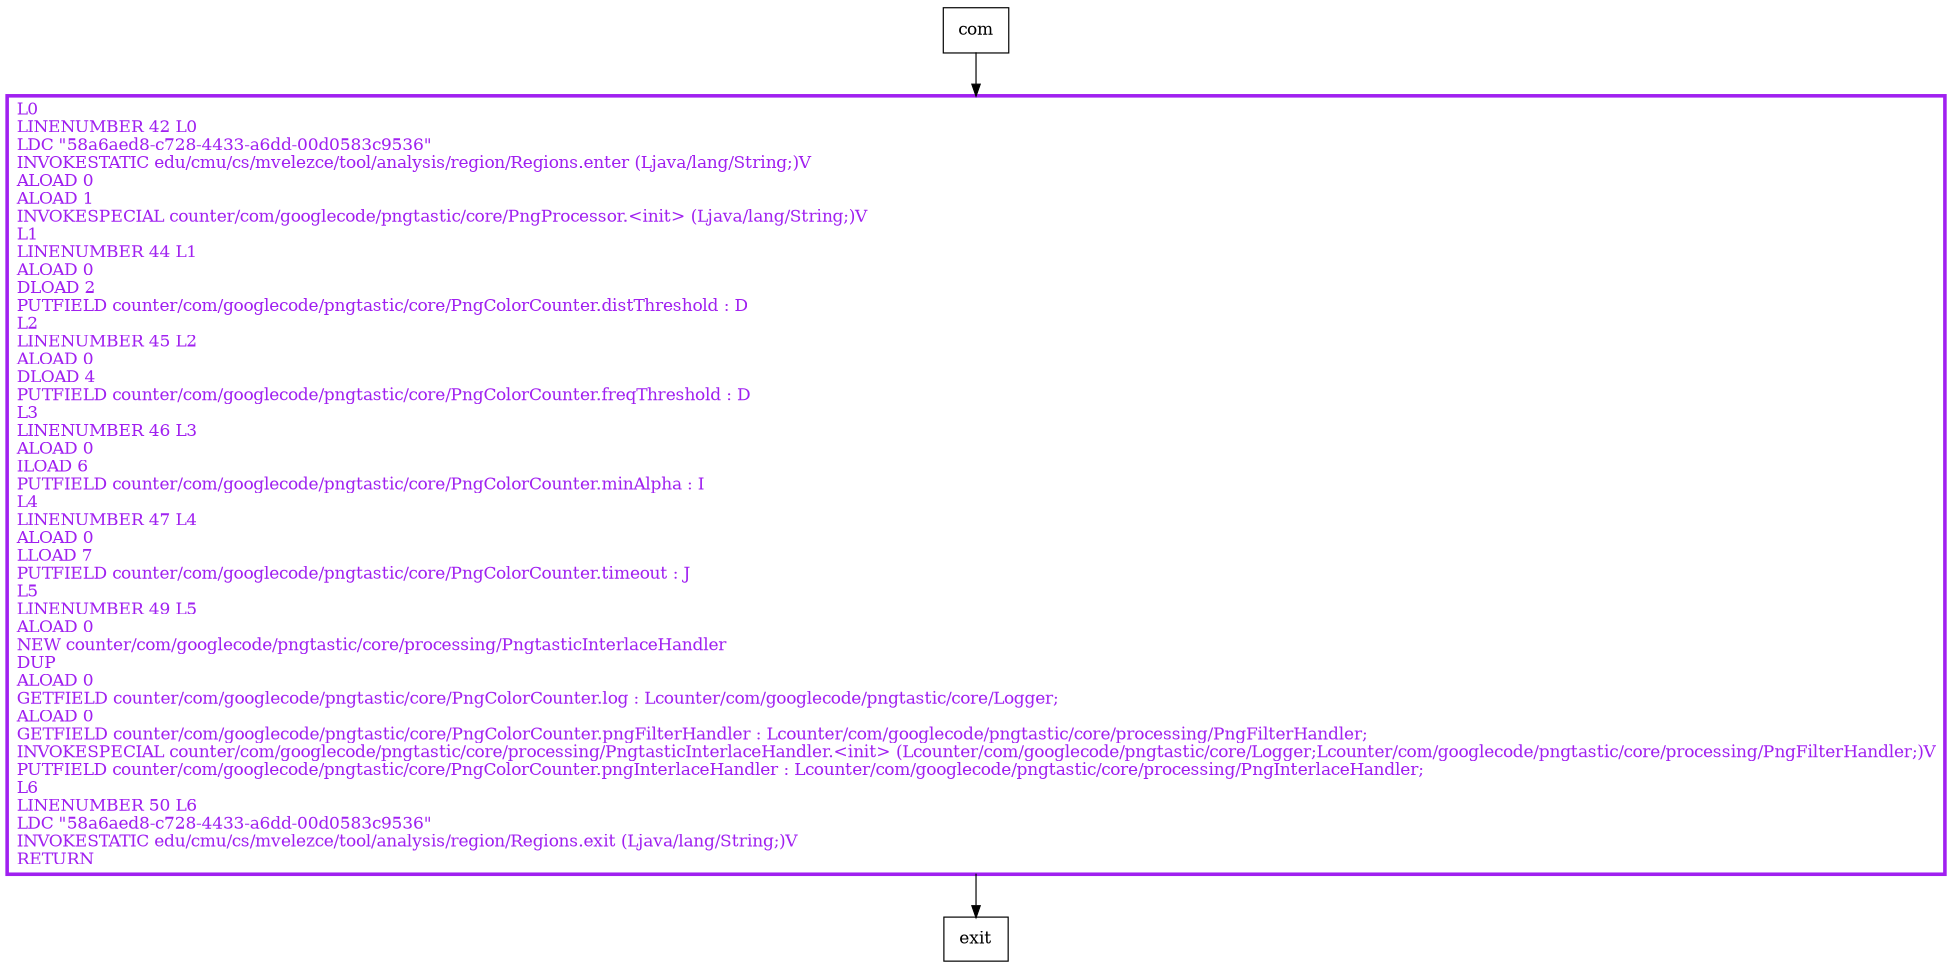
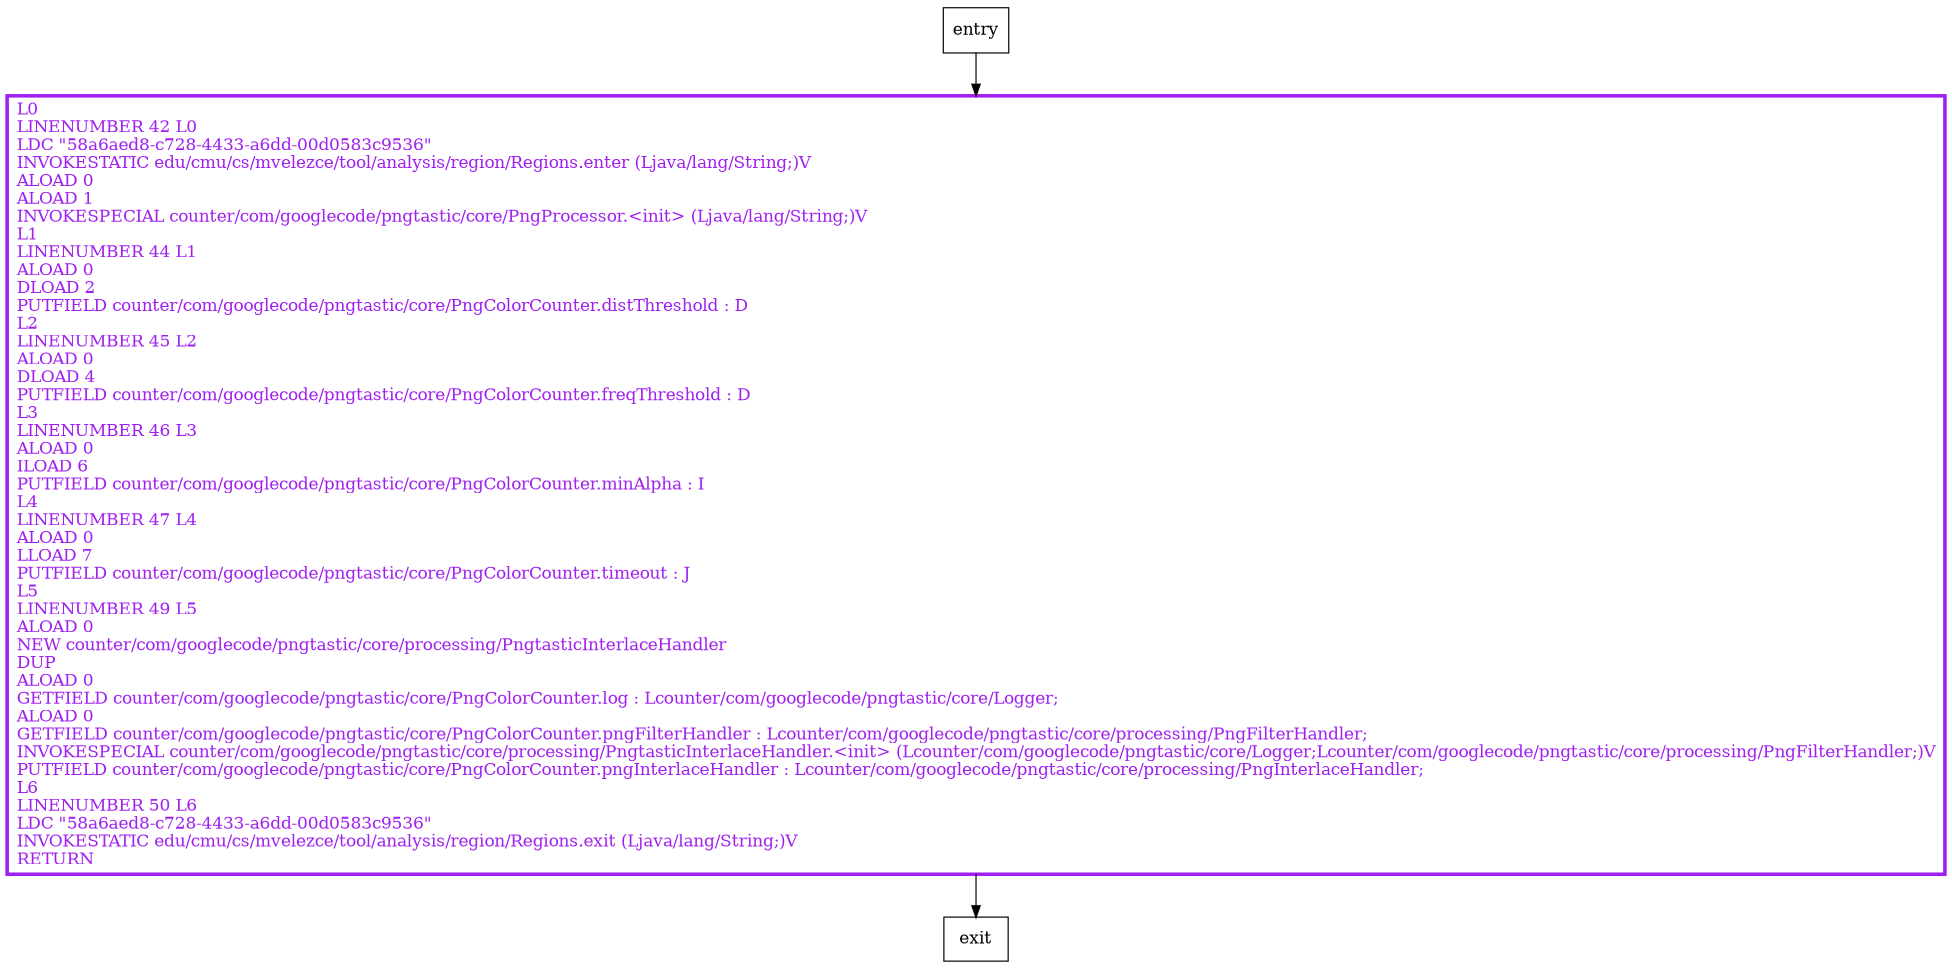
(976, 30) -> (976, 30)
